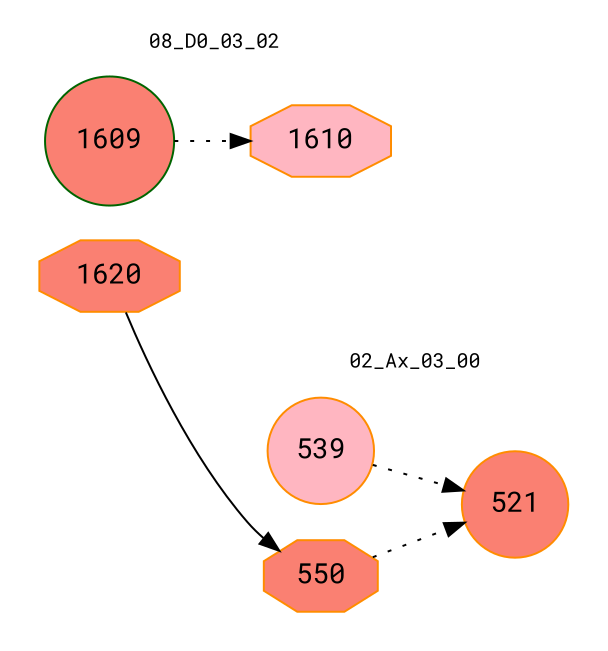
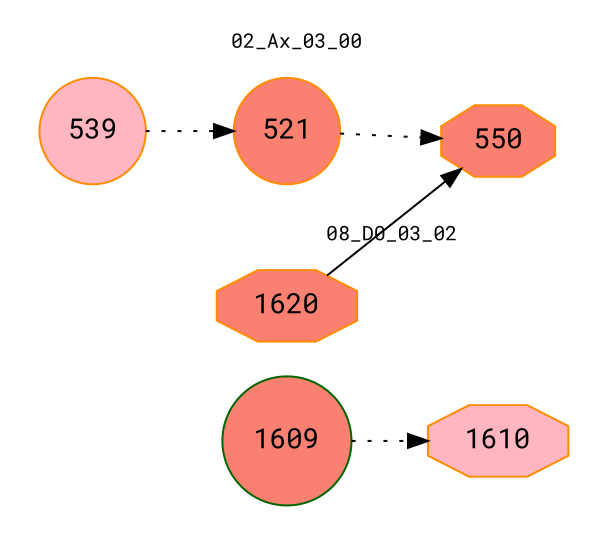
(409, 543) -> (381, 135)
